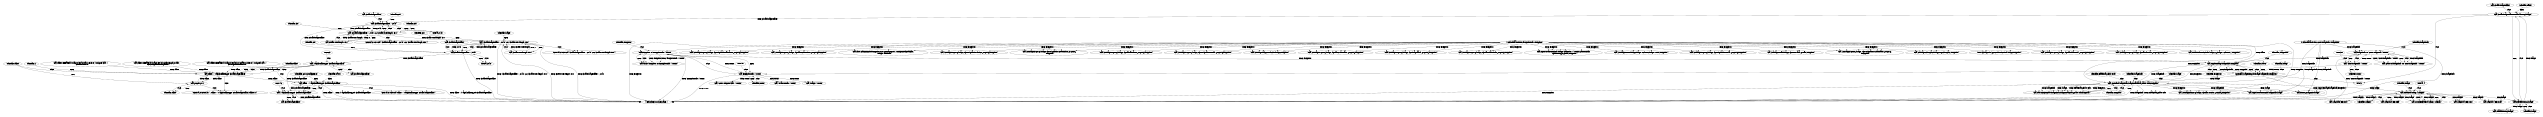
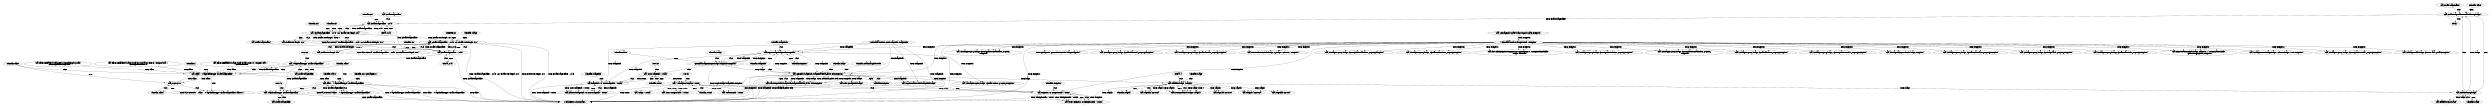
(1734, 45) -> (1518, 37)
(2260, 53) -> (929, 47)
(2318, 68) -> (832, 47)
(750, 74) -> (686, 83)
(2313, 79) -> (685, 69)
